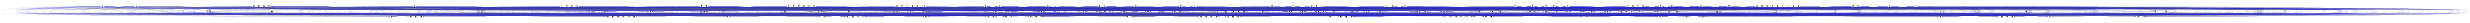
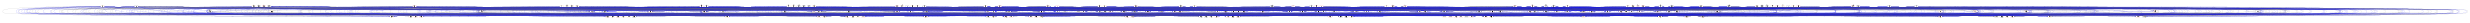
(2166, 11) -> none
